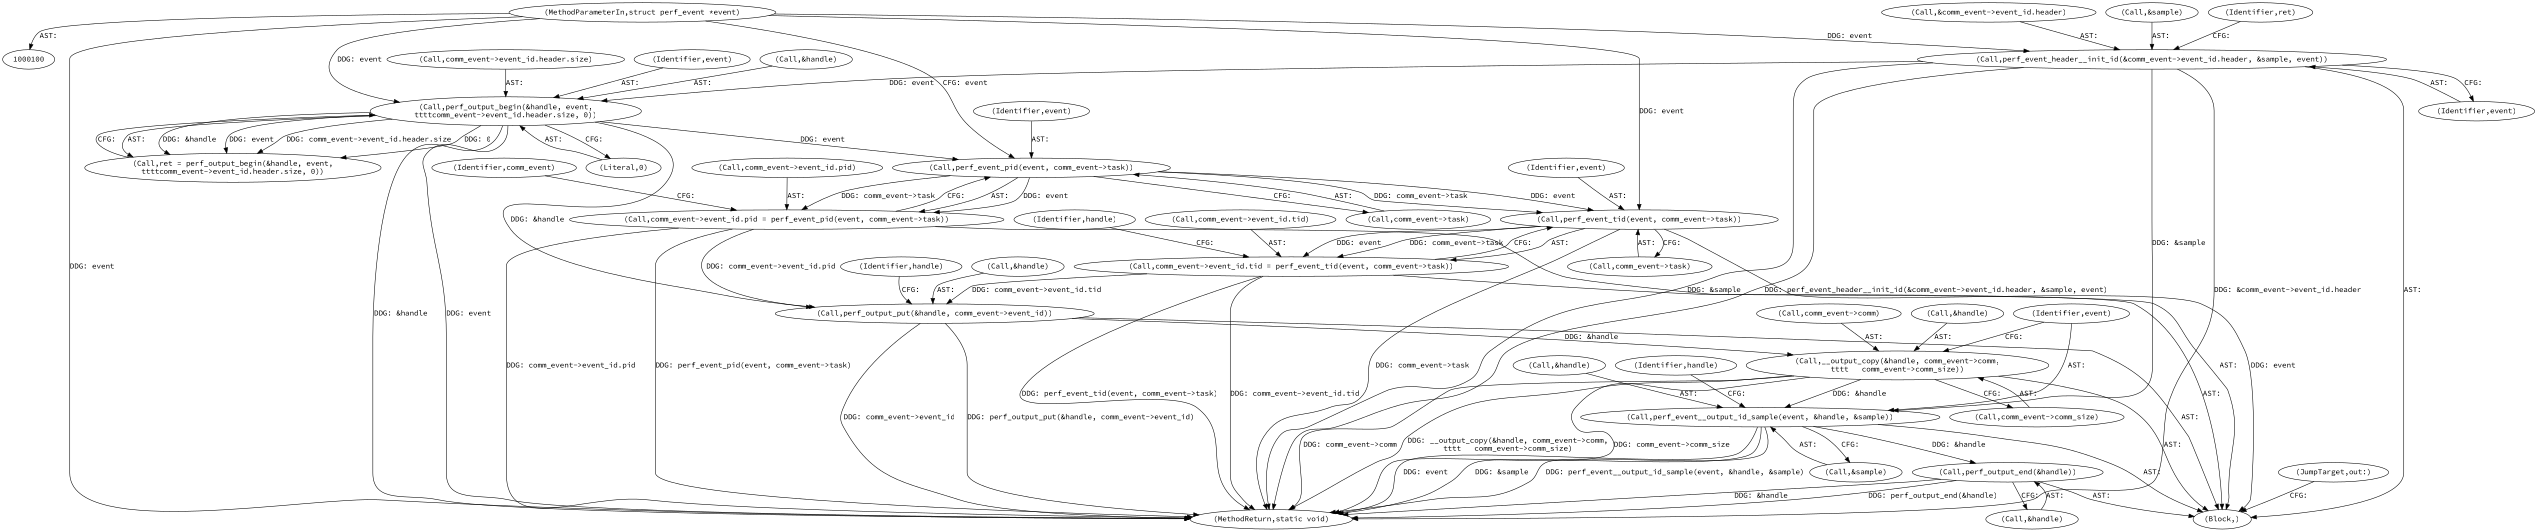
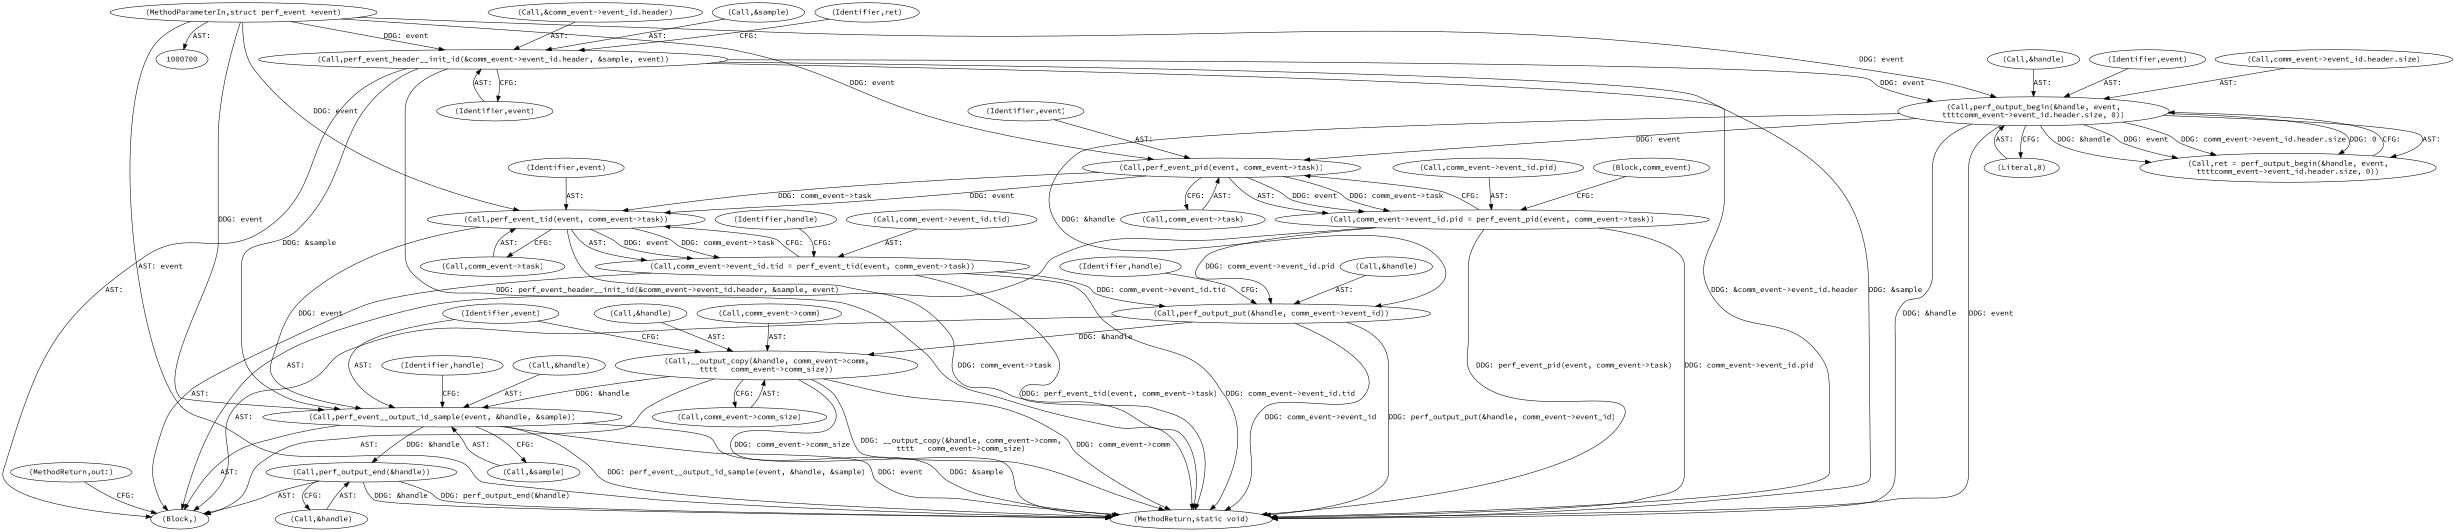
(29, 59) -> (182, 59)
(965, 83) -> (872, 83)
(504, 168) -> (1652, 168)
(624, 168) -> (2022, 168)
(92, 267) -> (161, 267)
none -> (208, 281)
(2116, 296) -> (309, 294)
(2334, 472) -> (71, 472)
